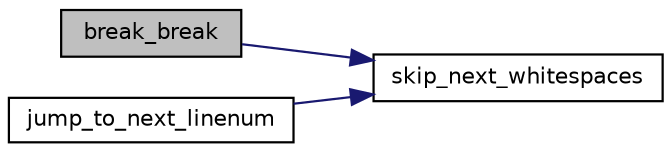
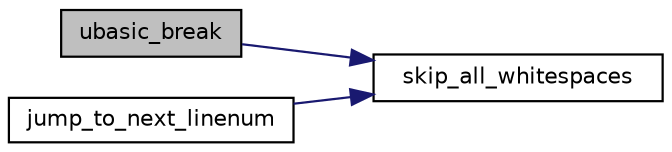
(151, 33) -> (151, 33)
(518, 78) -> (518, 78)
